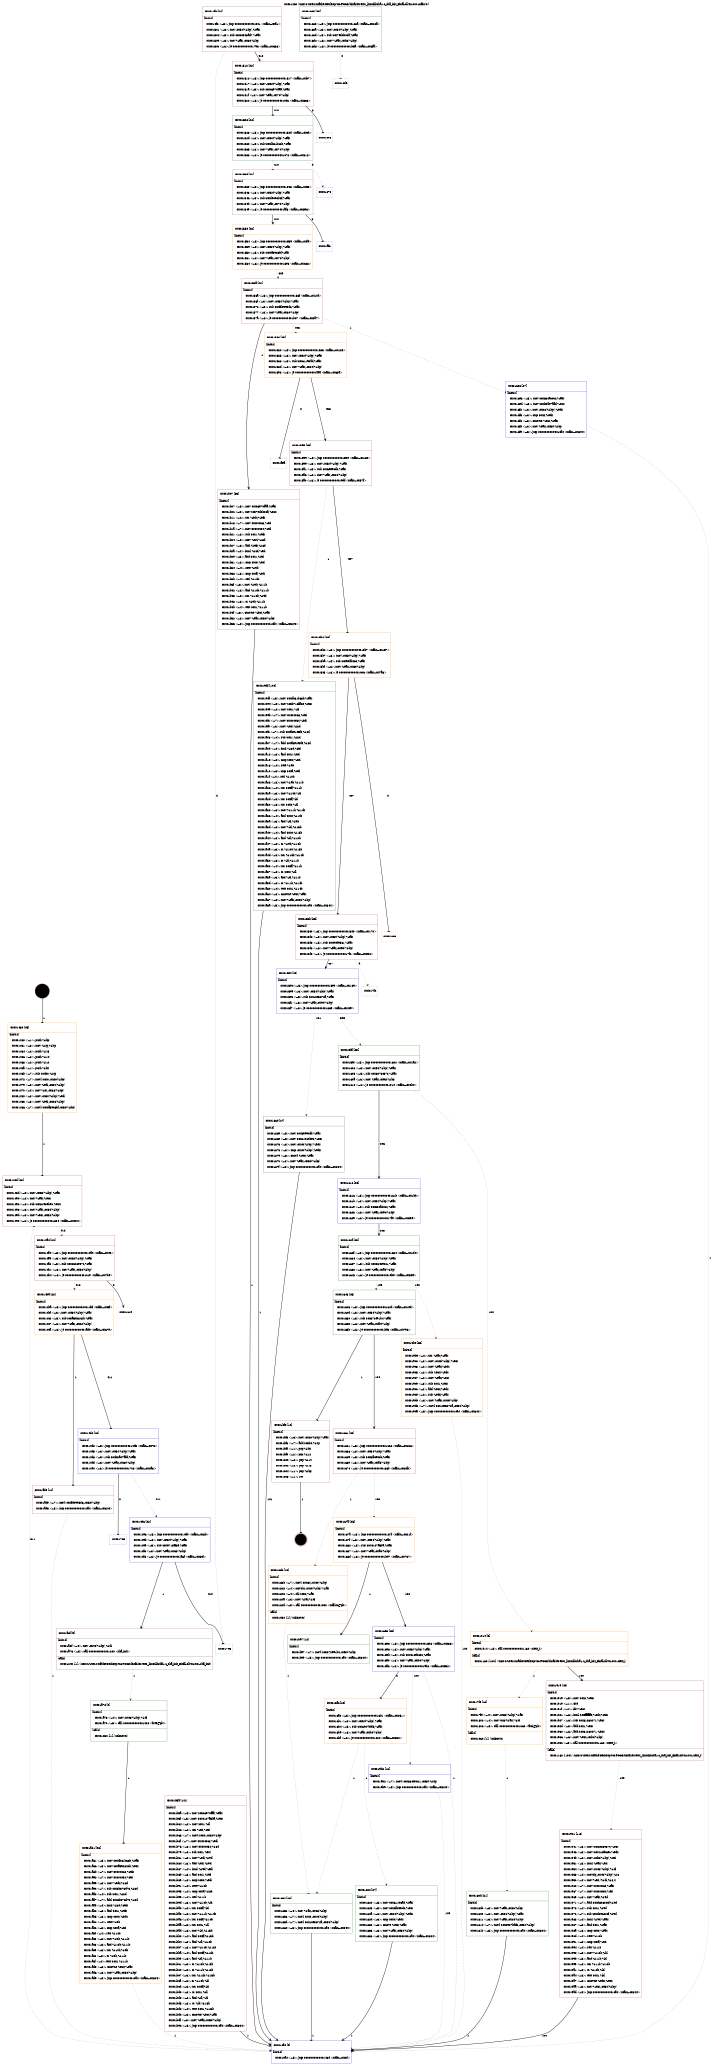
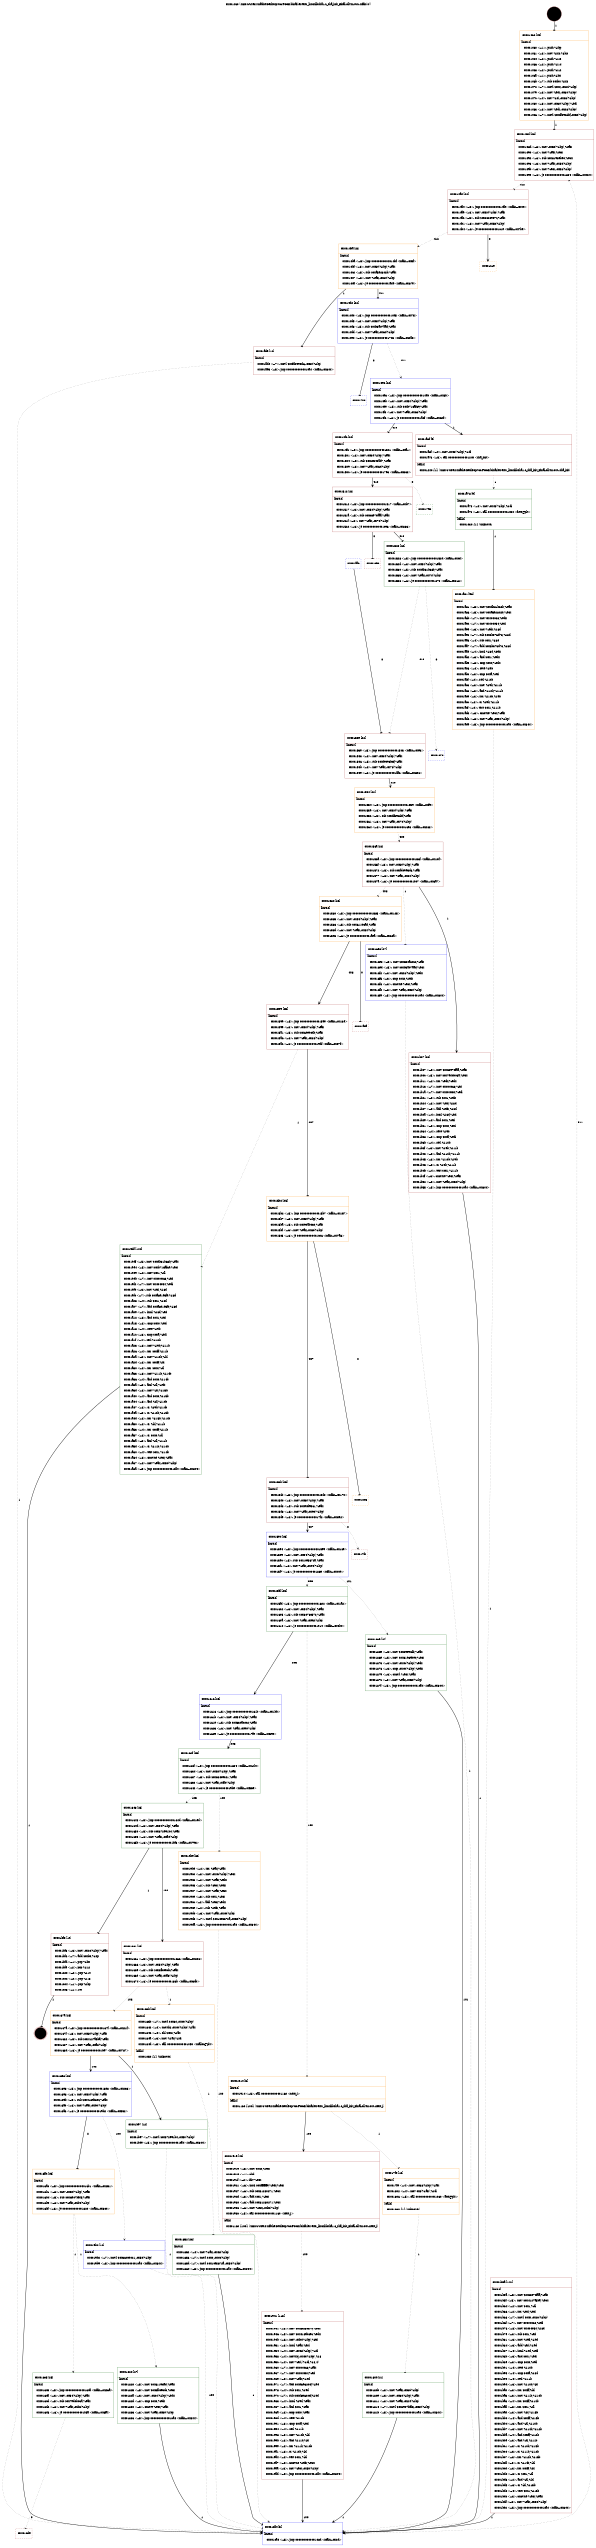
(316, 226) -> (368, 651)
(194, 1606) -> (392, 428)
(338, 1818) -> (73, 2293)
(456, 1900) -> (217, 2332)
